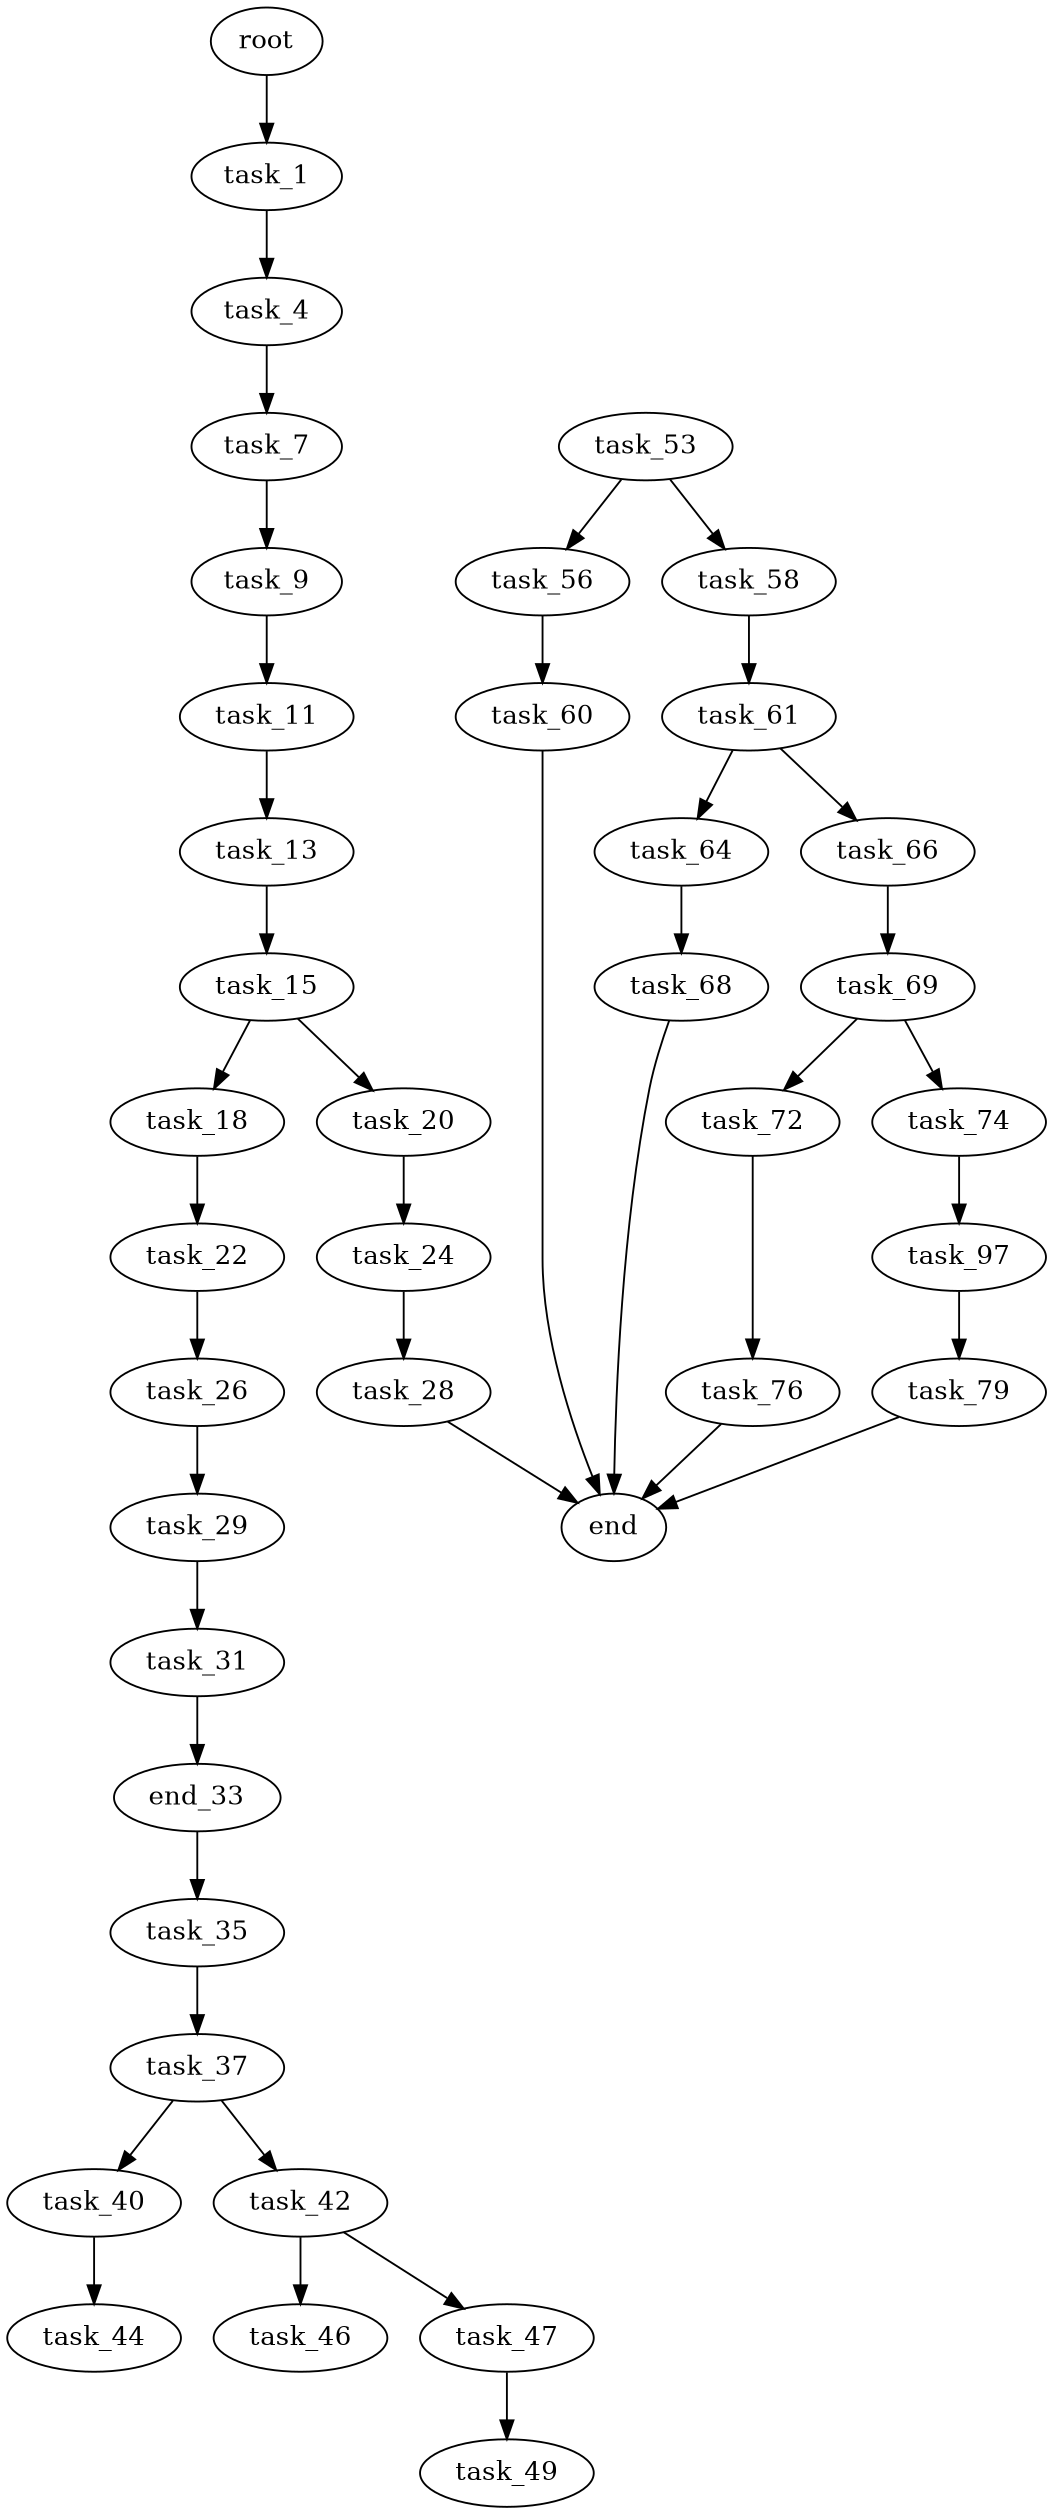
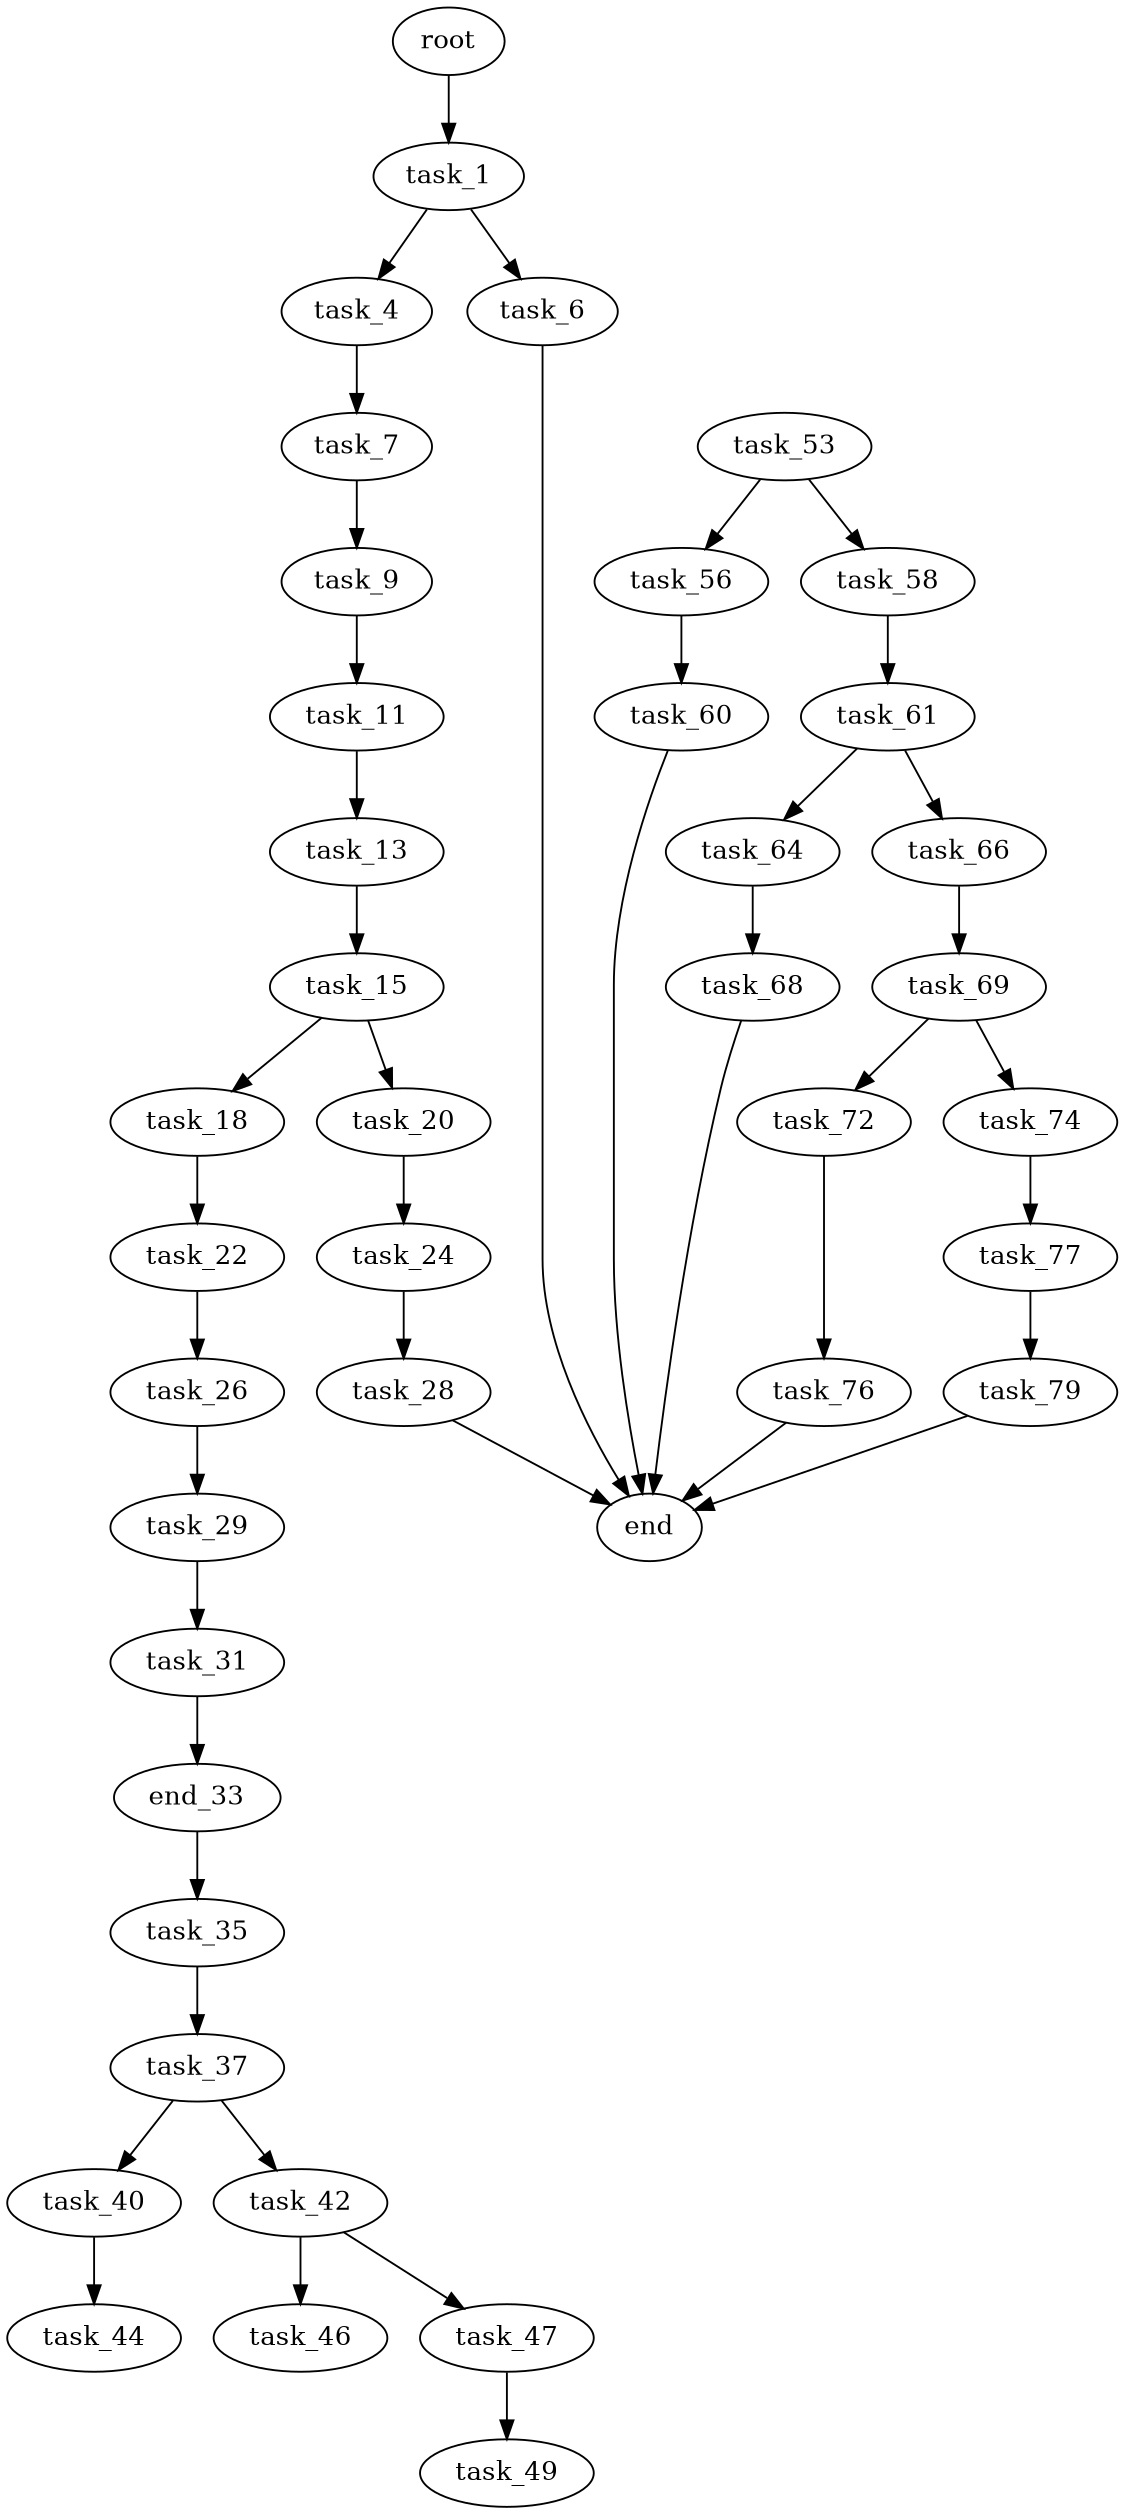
none -> (543, 311)
(959, 1257) -> (1030, 1257)
